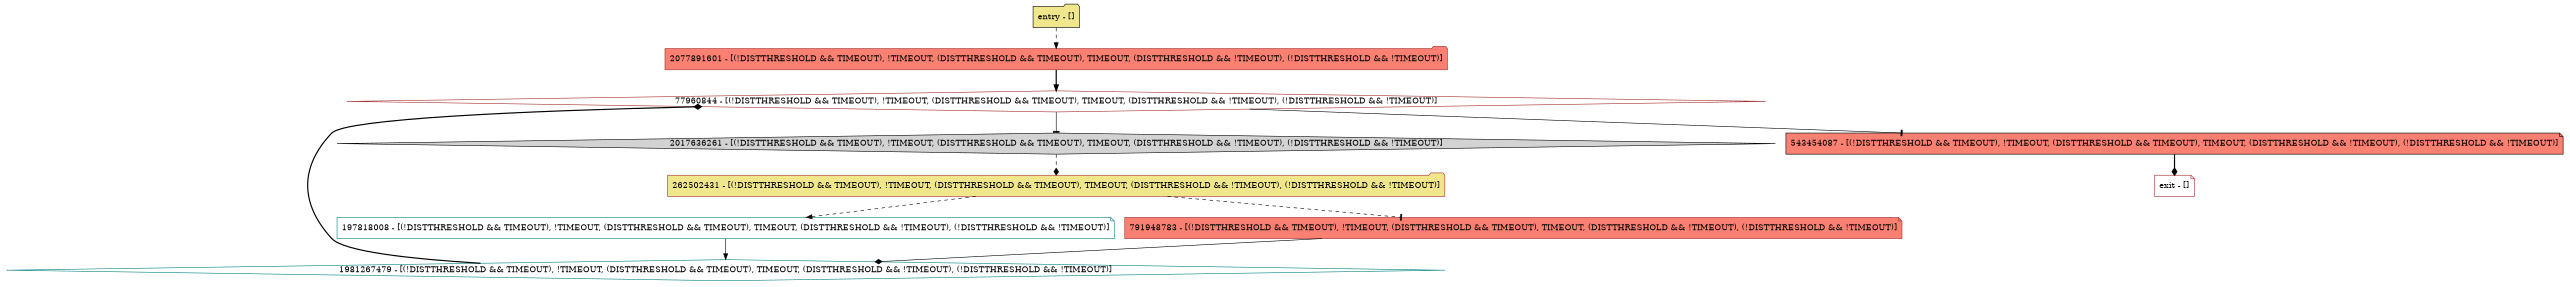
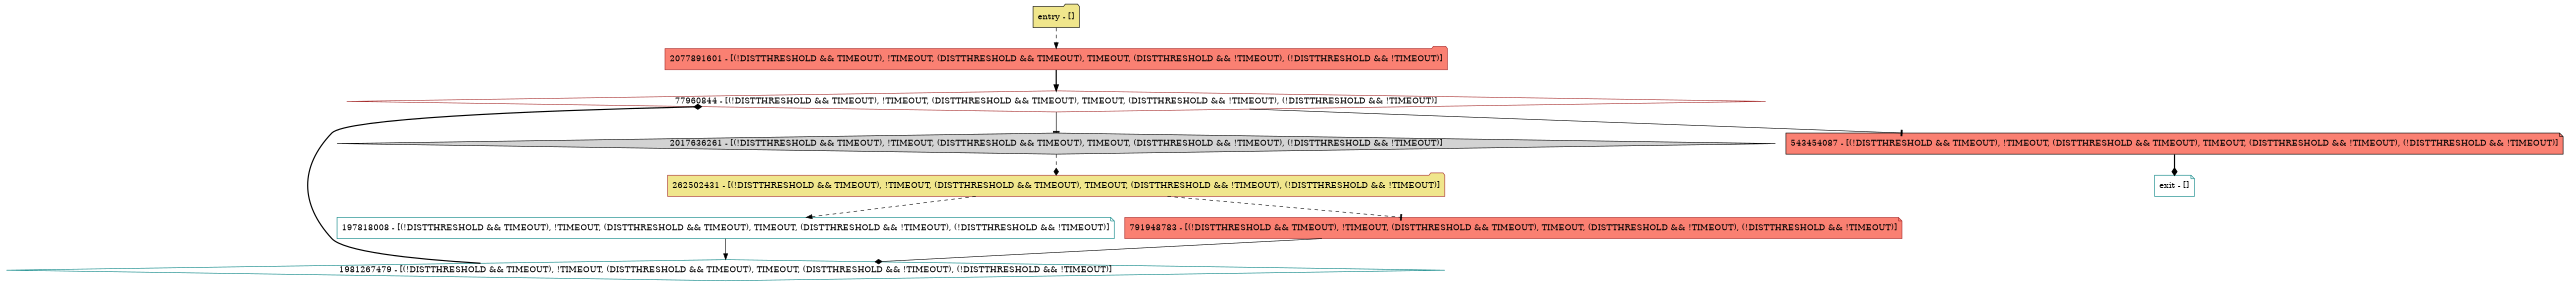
(2175, 186) -> (2175, 186)
